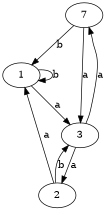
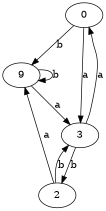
(84, 15) -> (84, 15)
(21, 75) -> (21, 75)
(74, 165) -> (74, 165)
